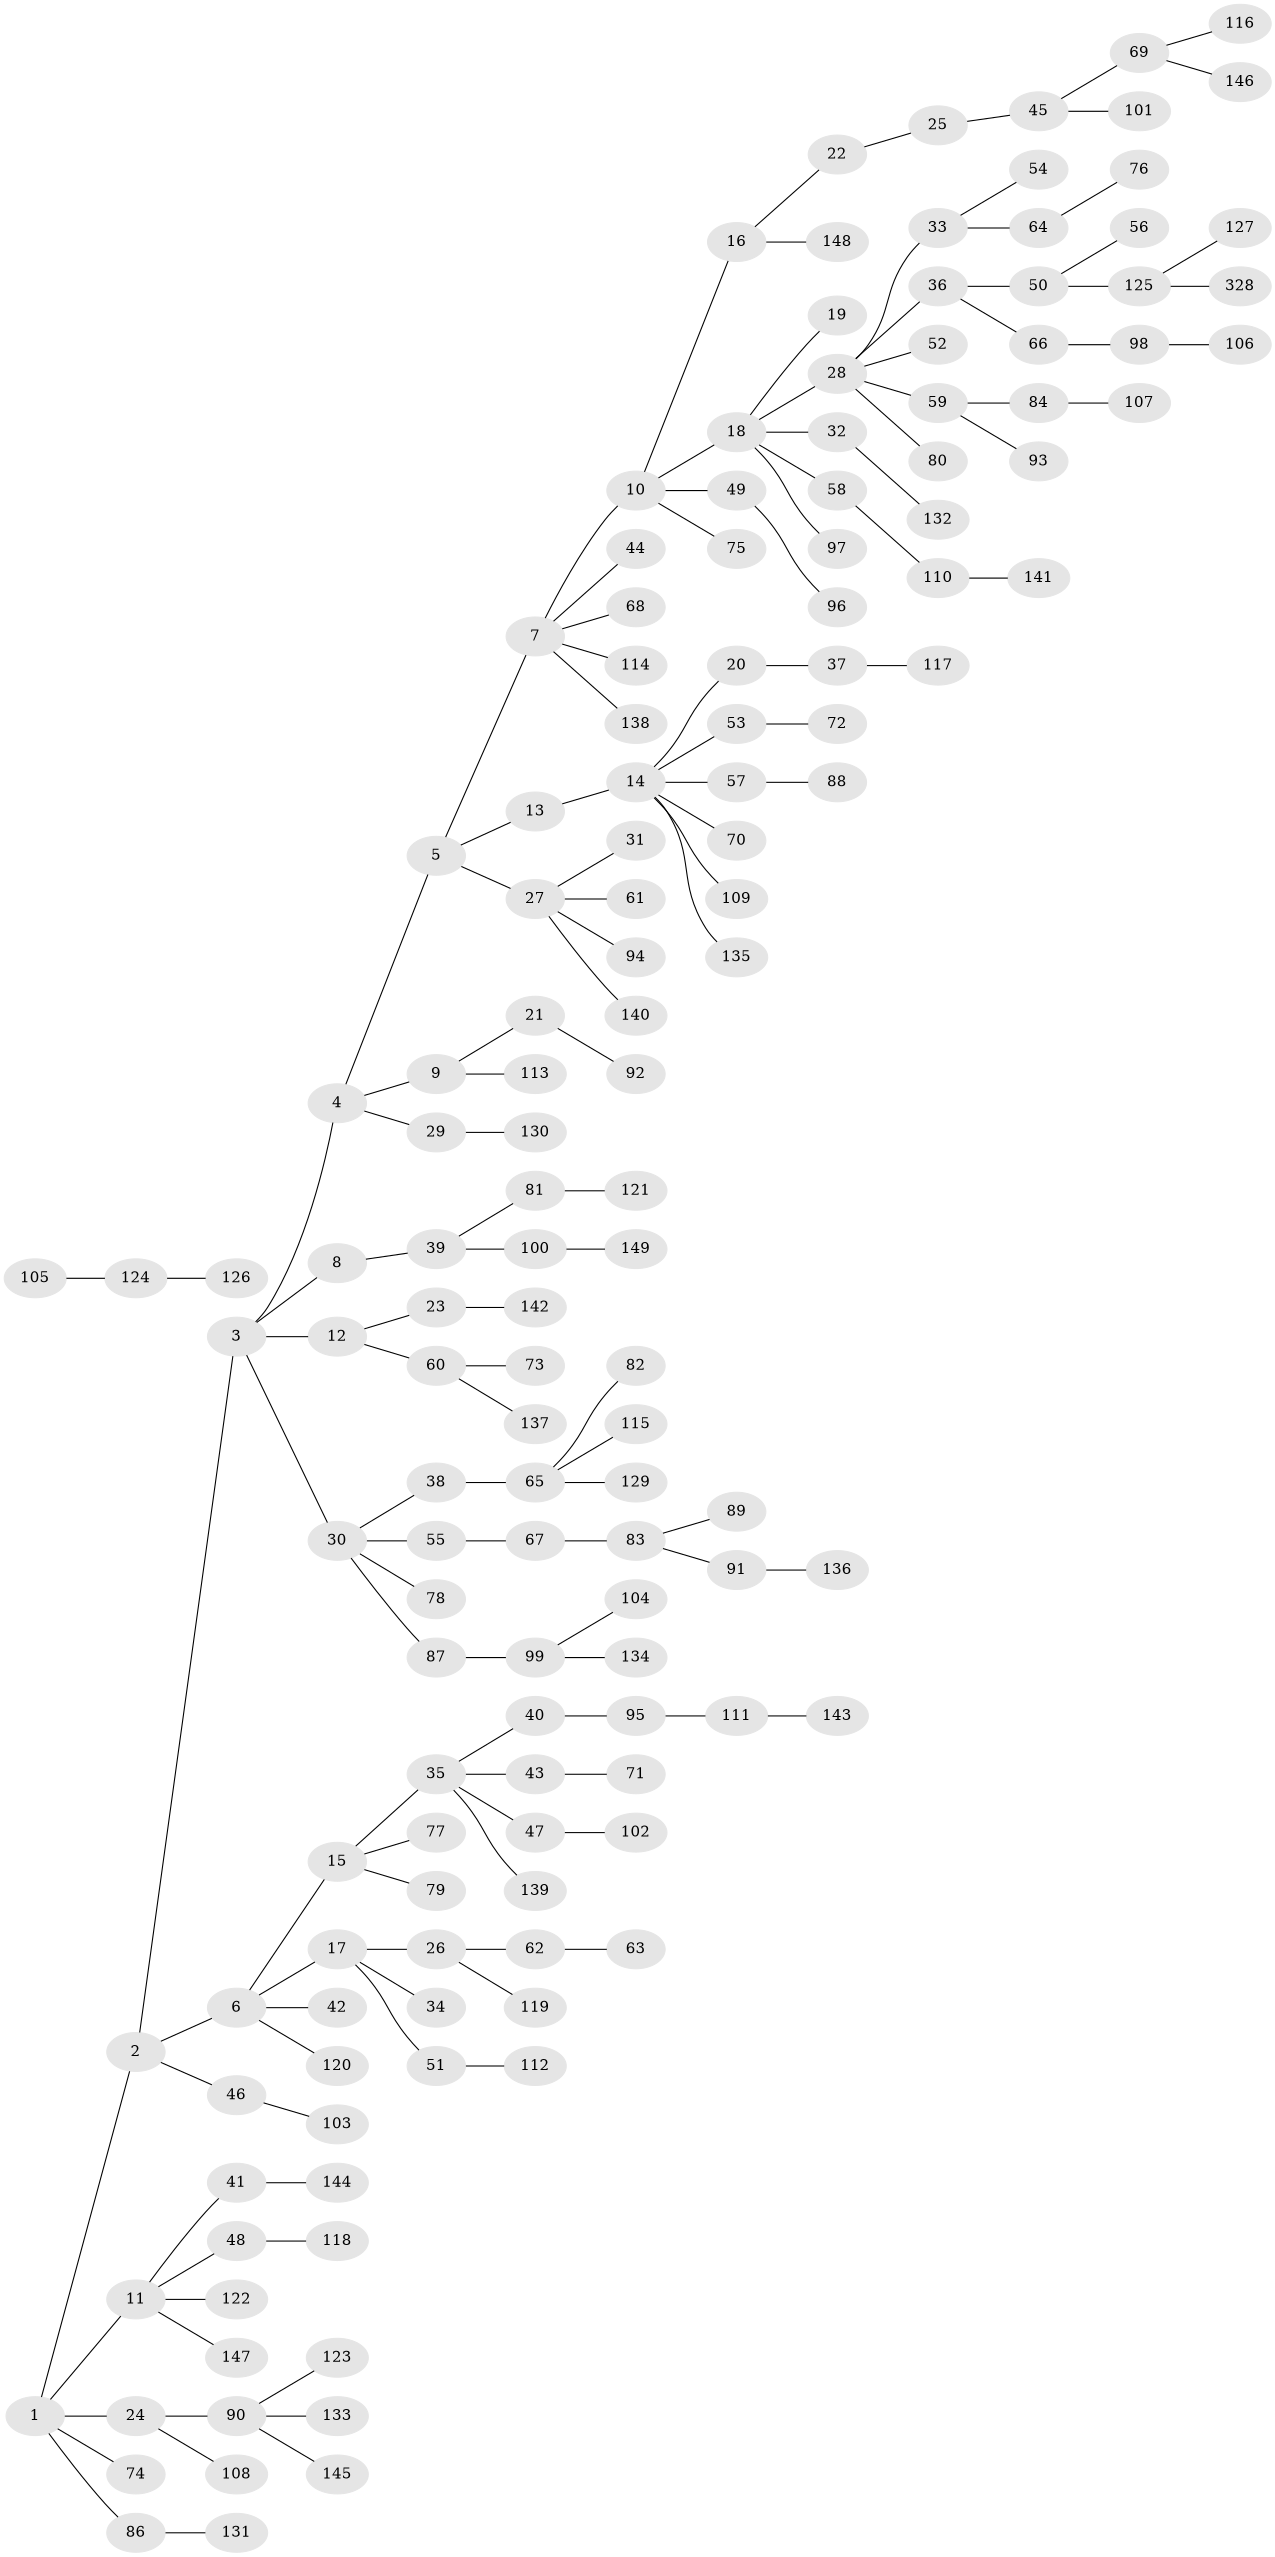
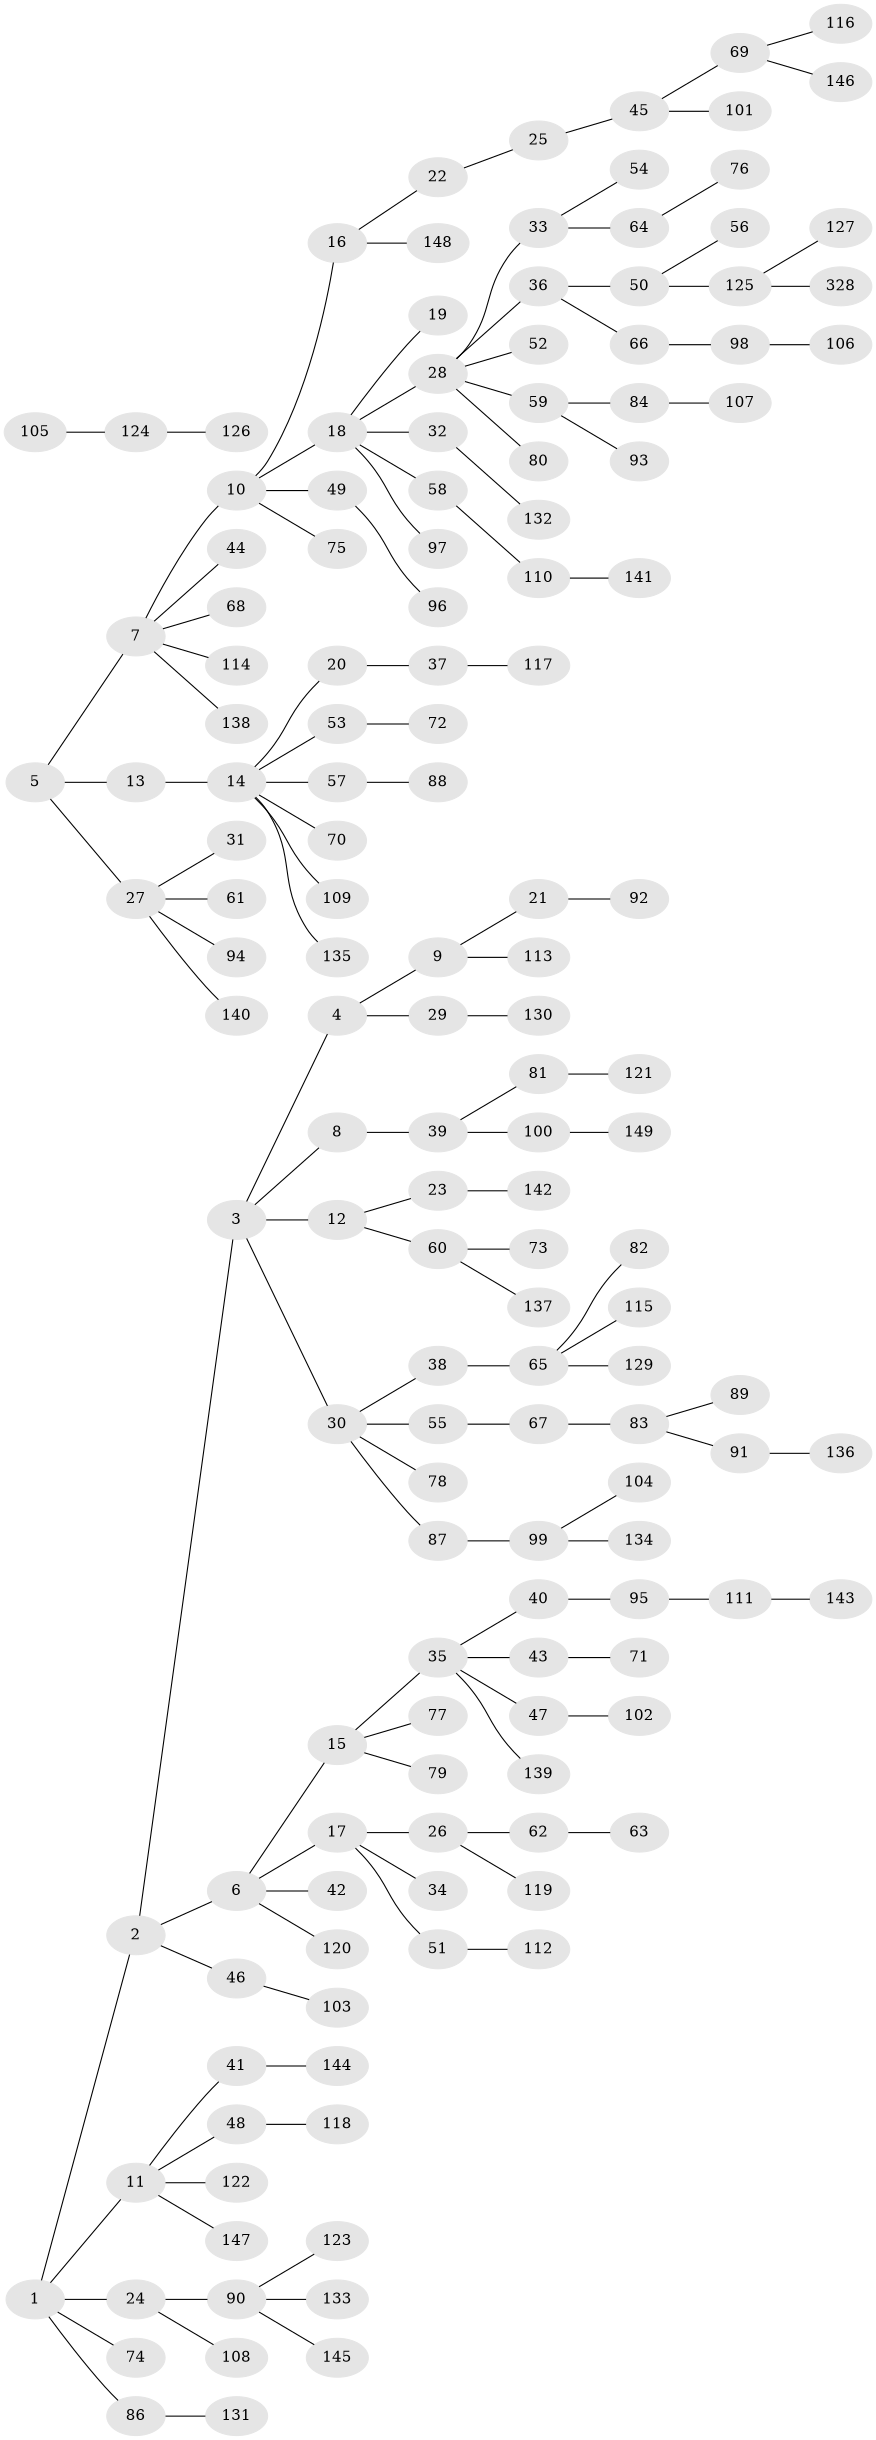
(387, 979) -> none
